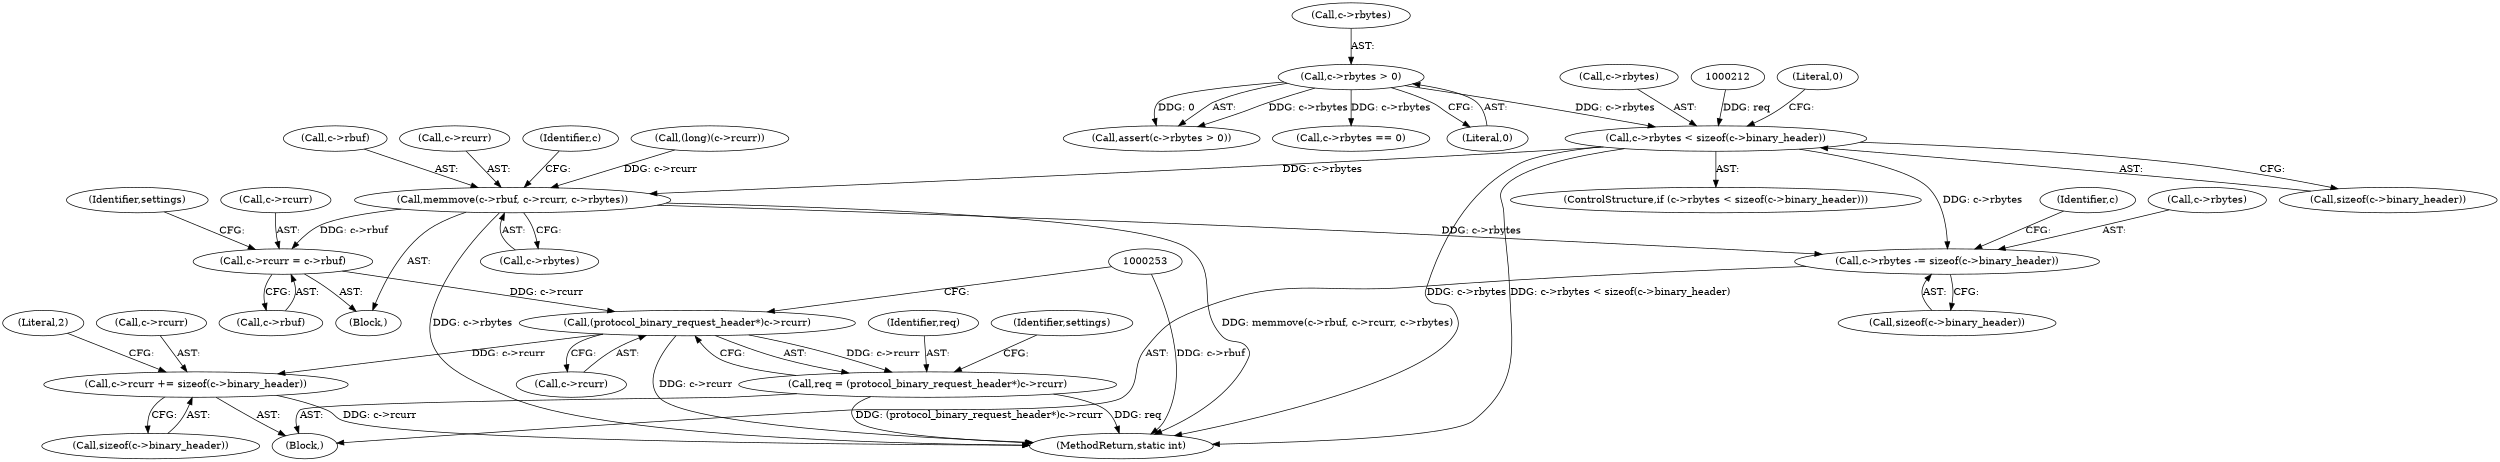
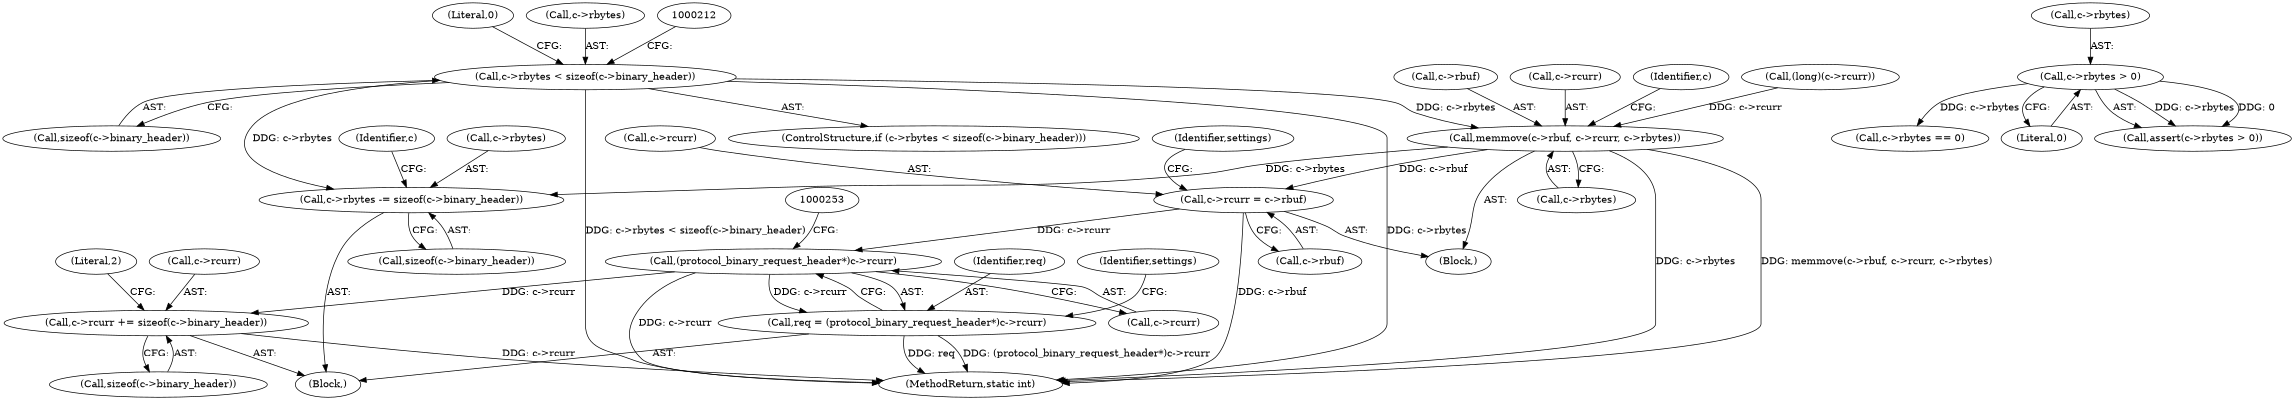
(1527, 105) -> none
(1747, 108) -> (661, 46)
(1175, 352) -> (1215, 357)
